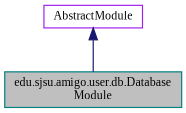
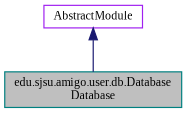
(93, 90) -> (93, 90)
